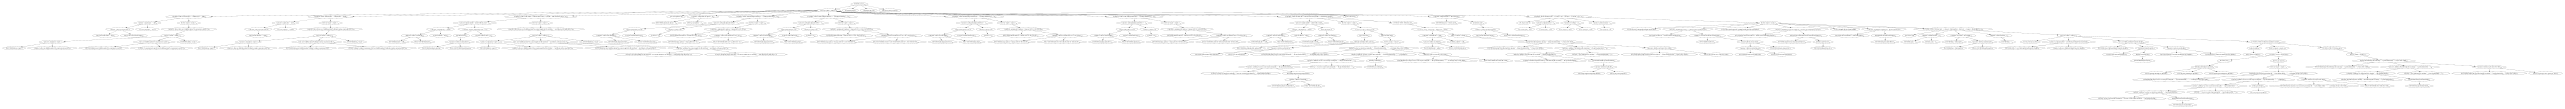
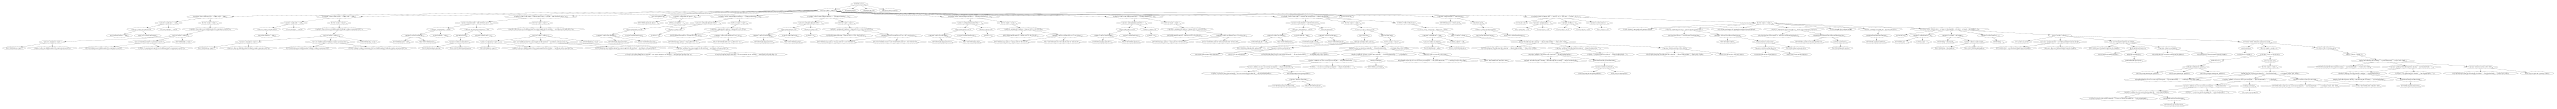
(1849, 36) -> none
